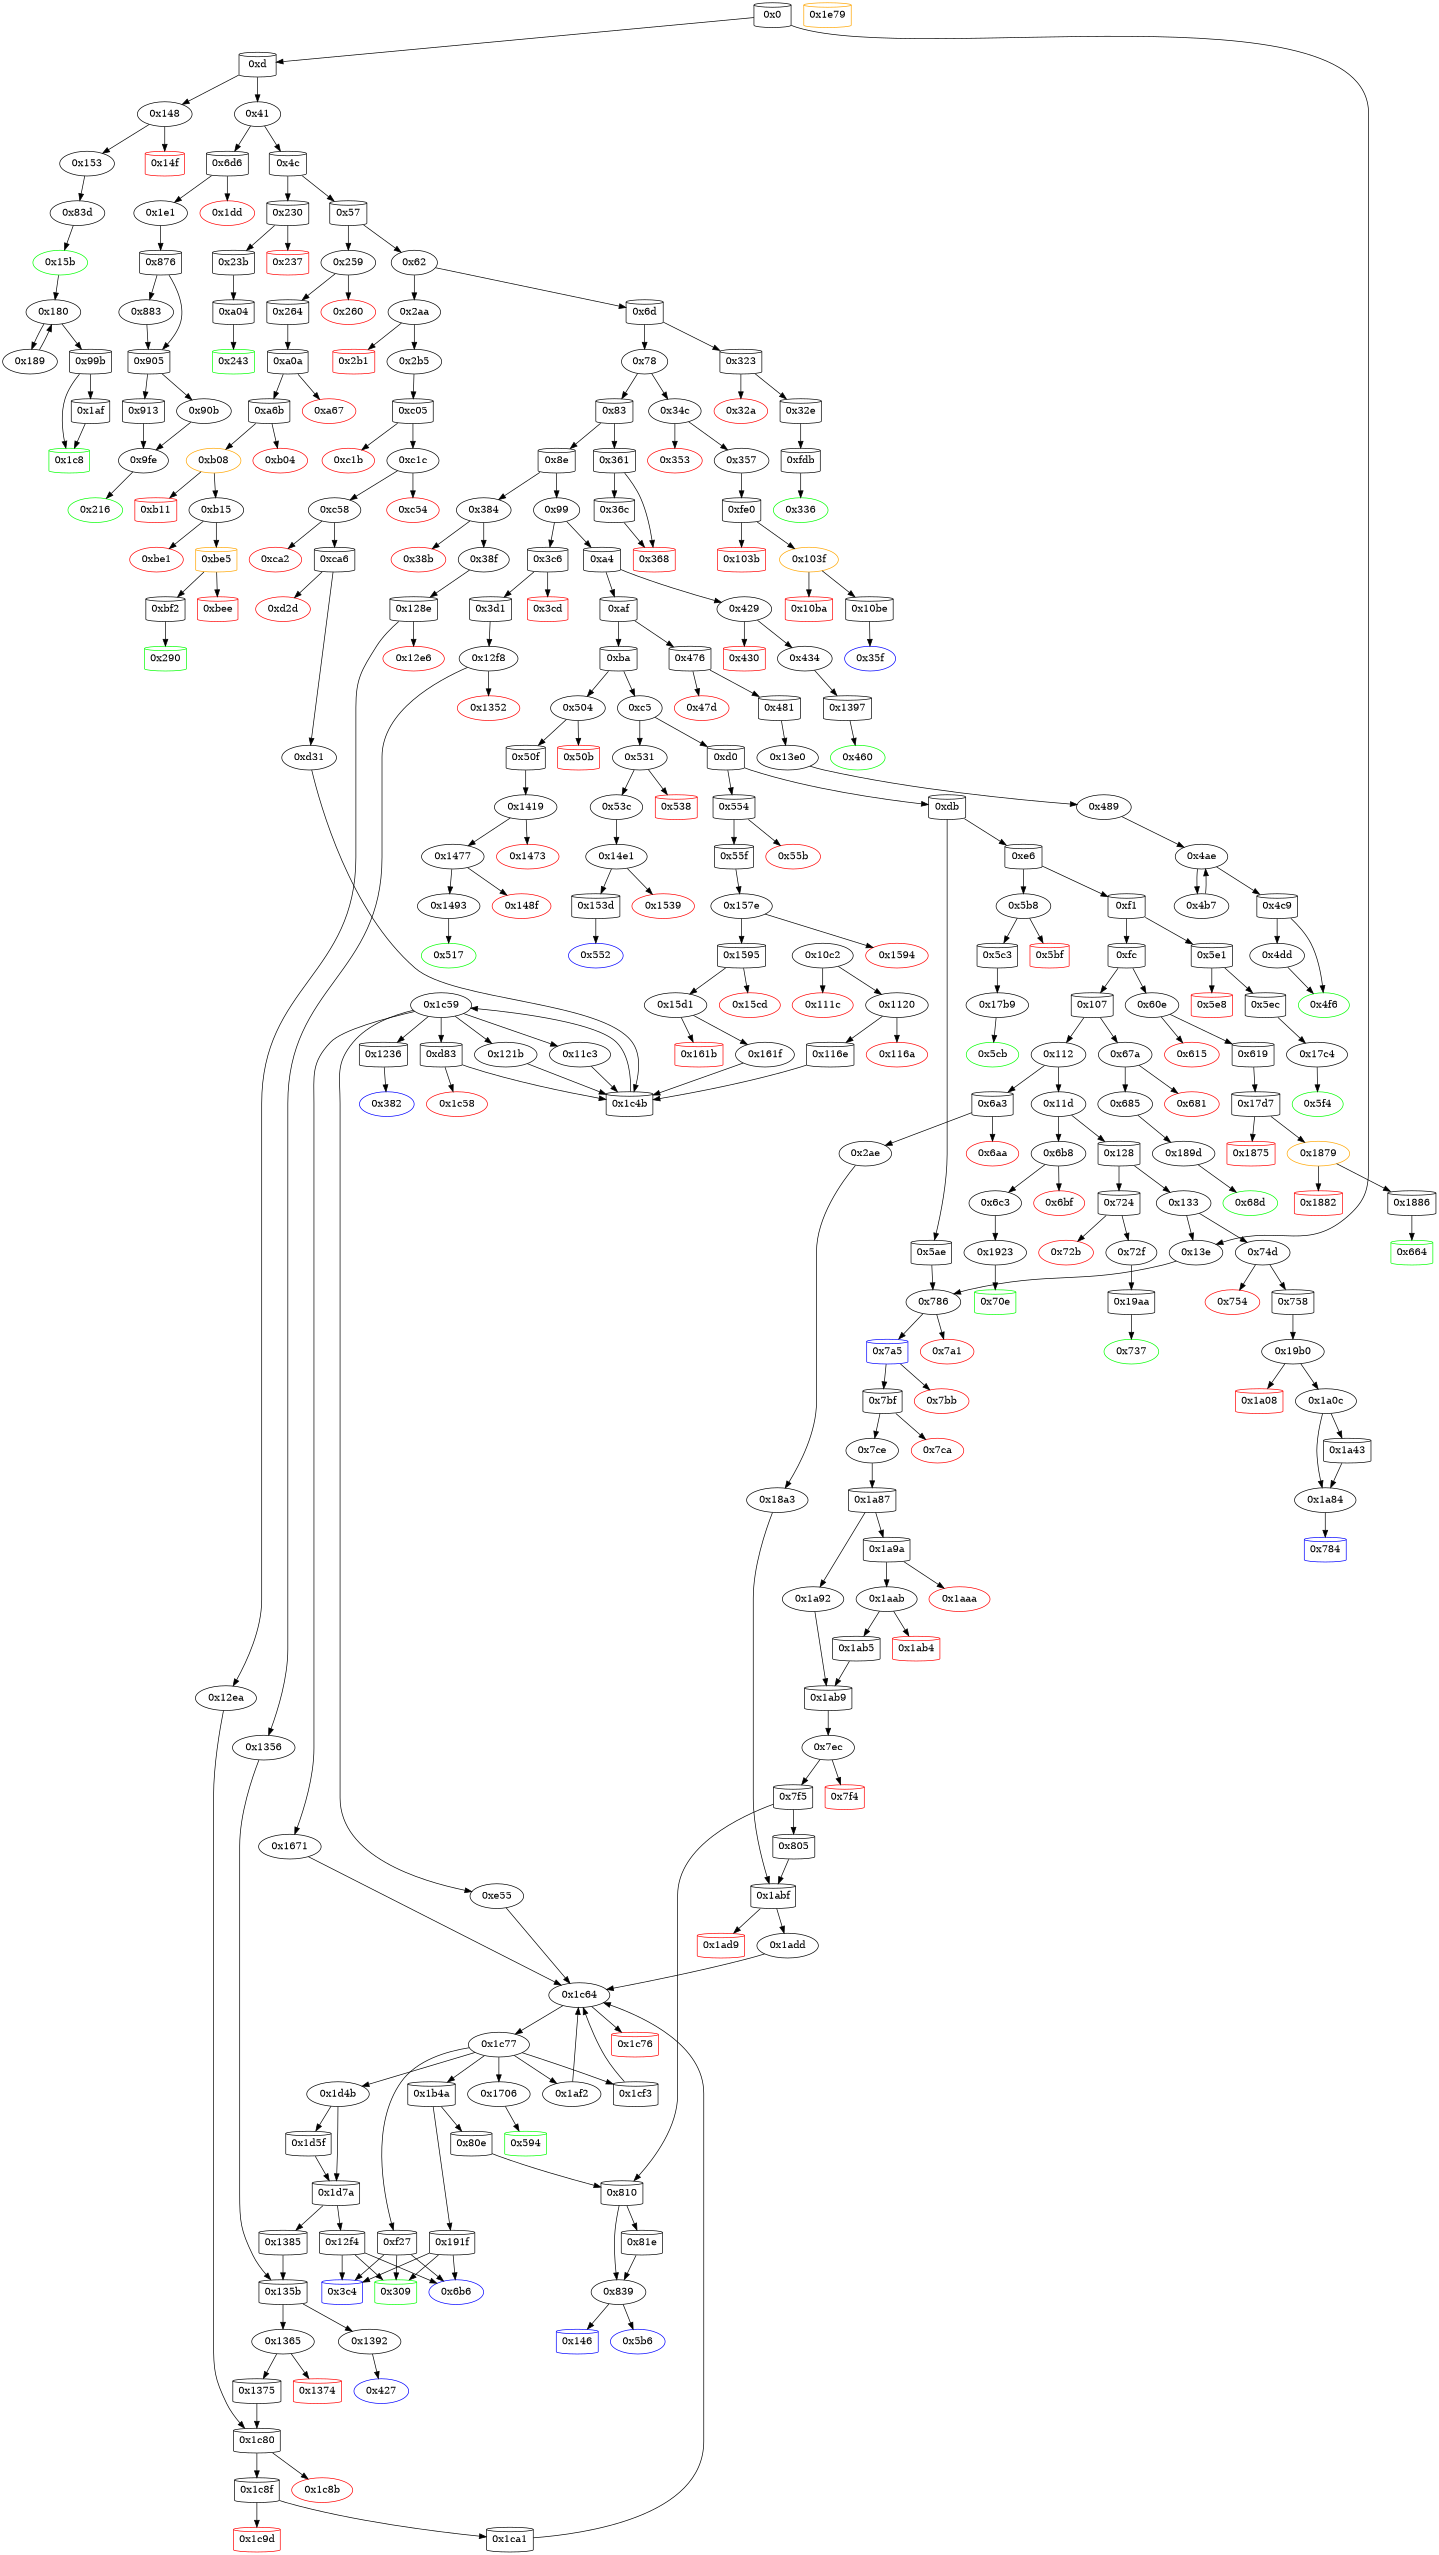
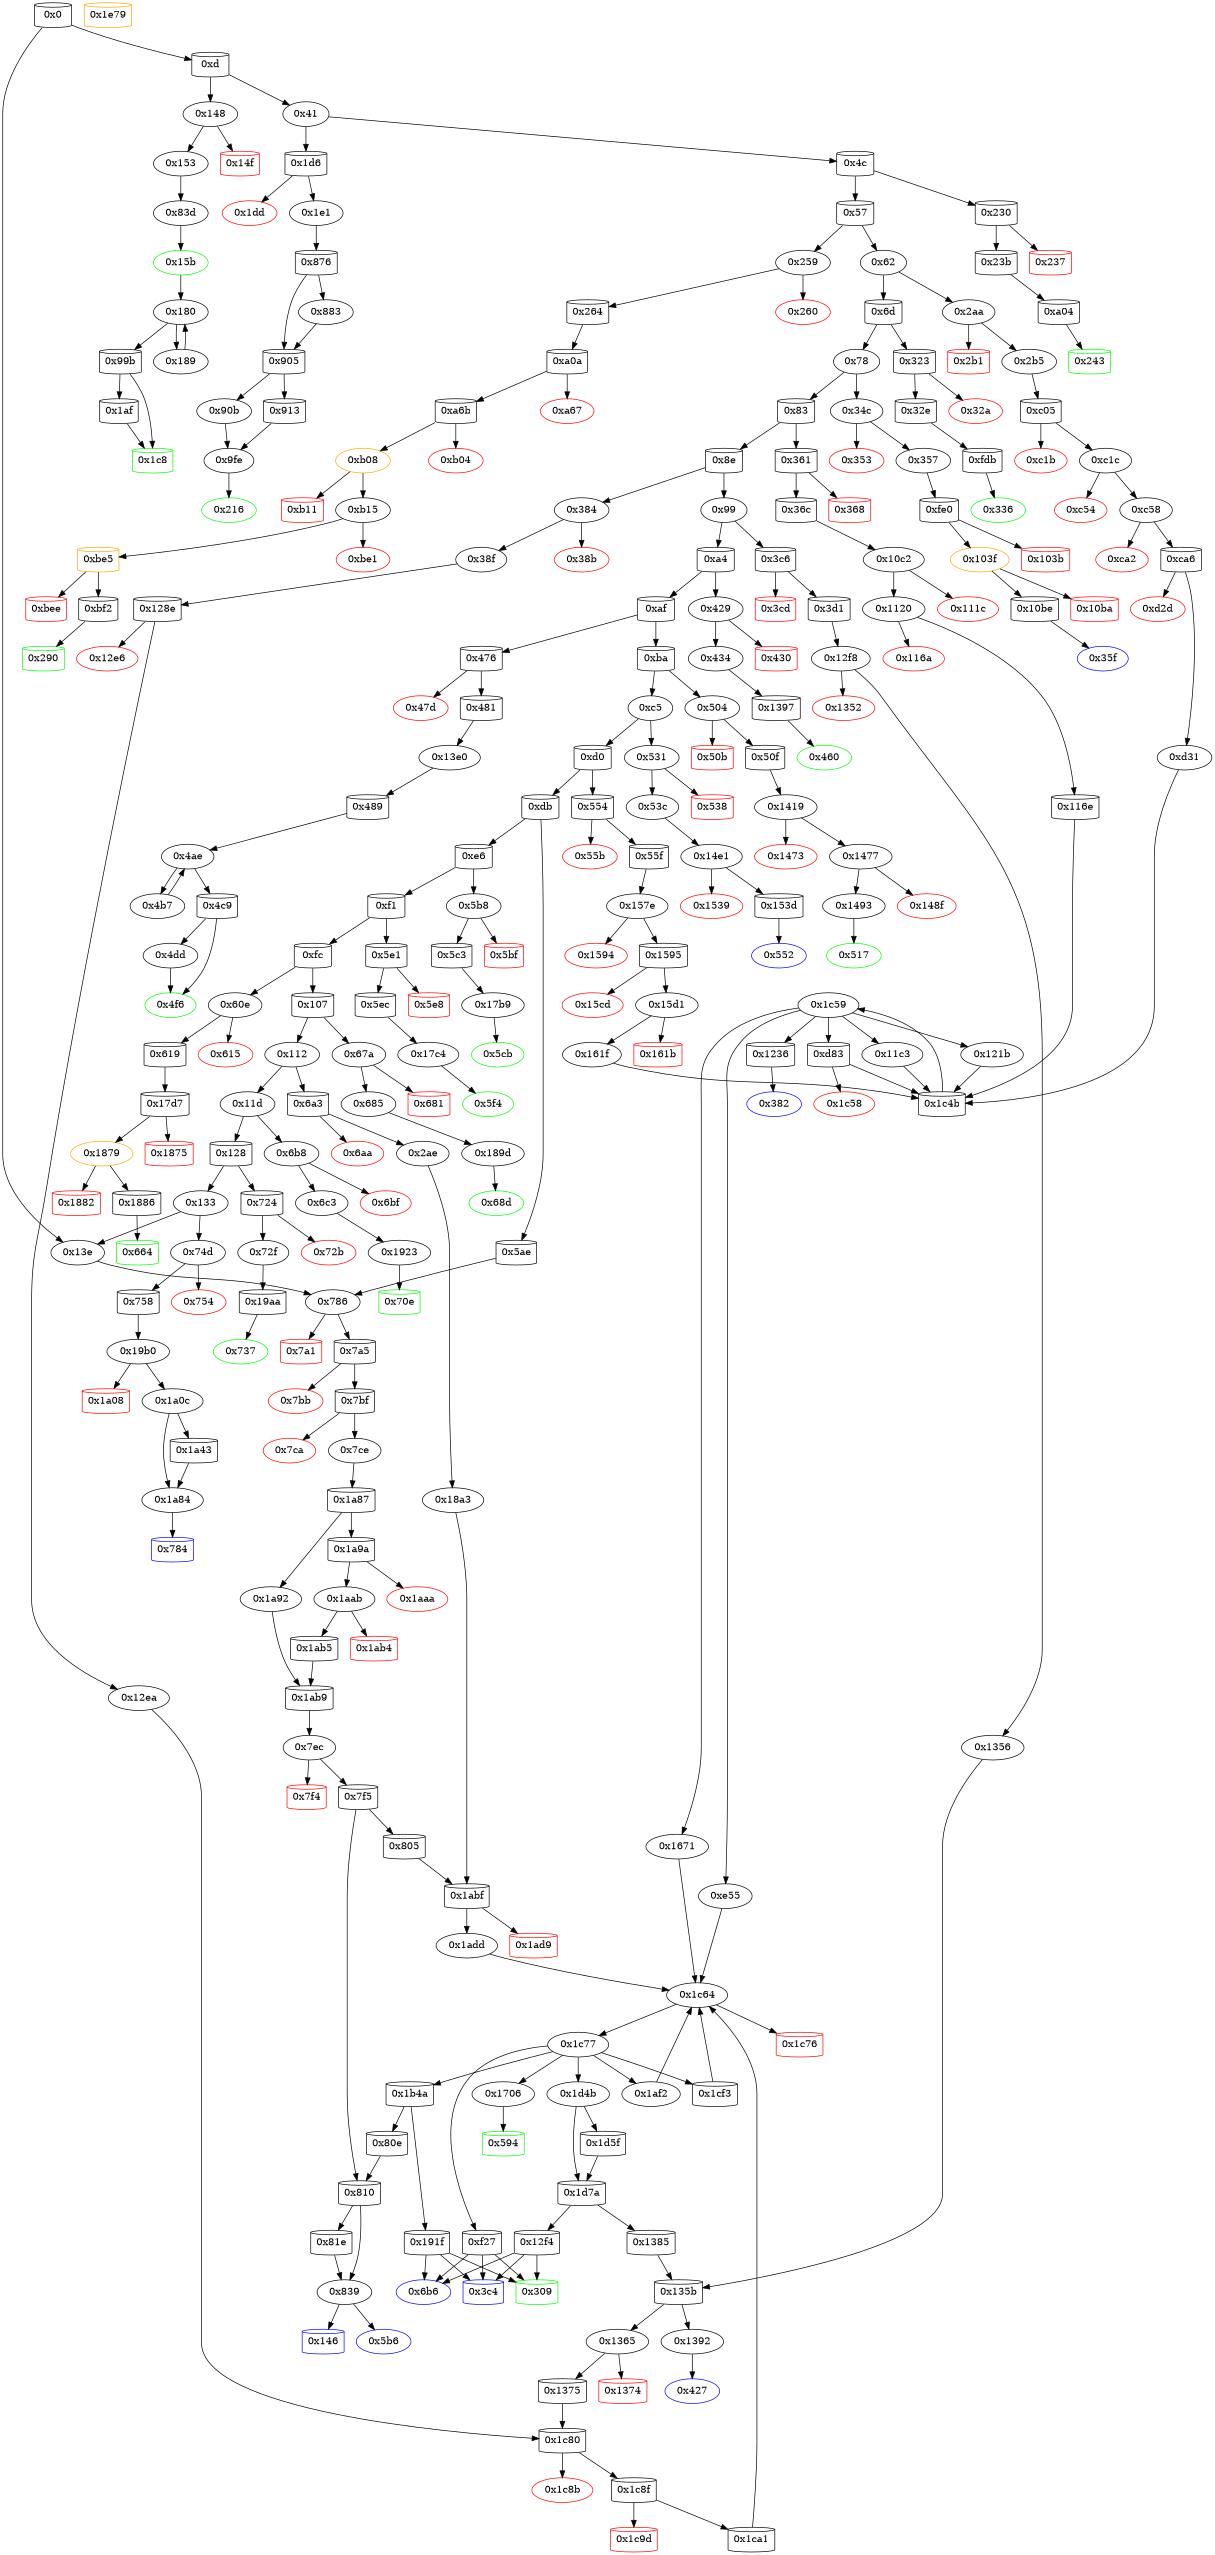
(227, 164) -> (306, 164)
(632, 532) -> (843, 534)
(1104, 807) -> (368, 807)
(1192, 1104) -> (429, 1104)
(887, 1352) -> (355, 1352)
(947, 1352) -> (301, 1352)
